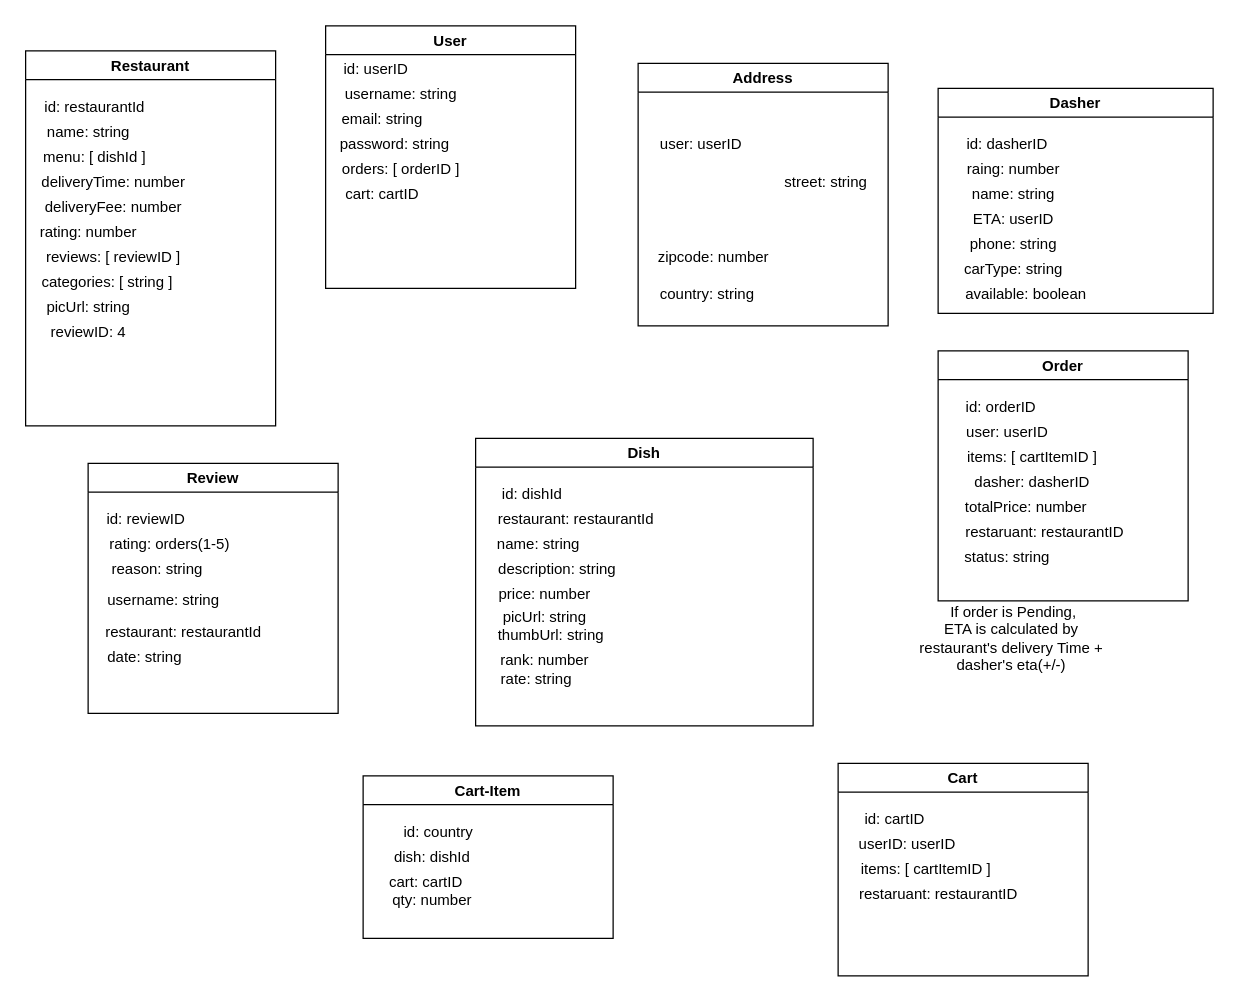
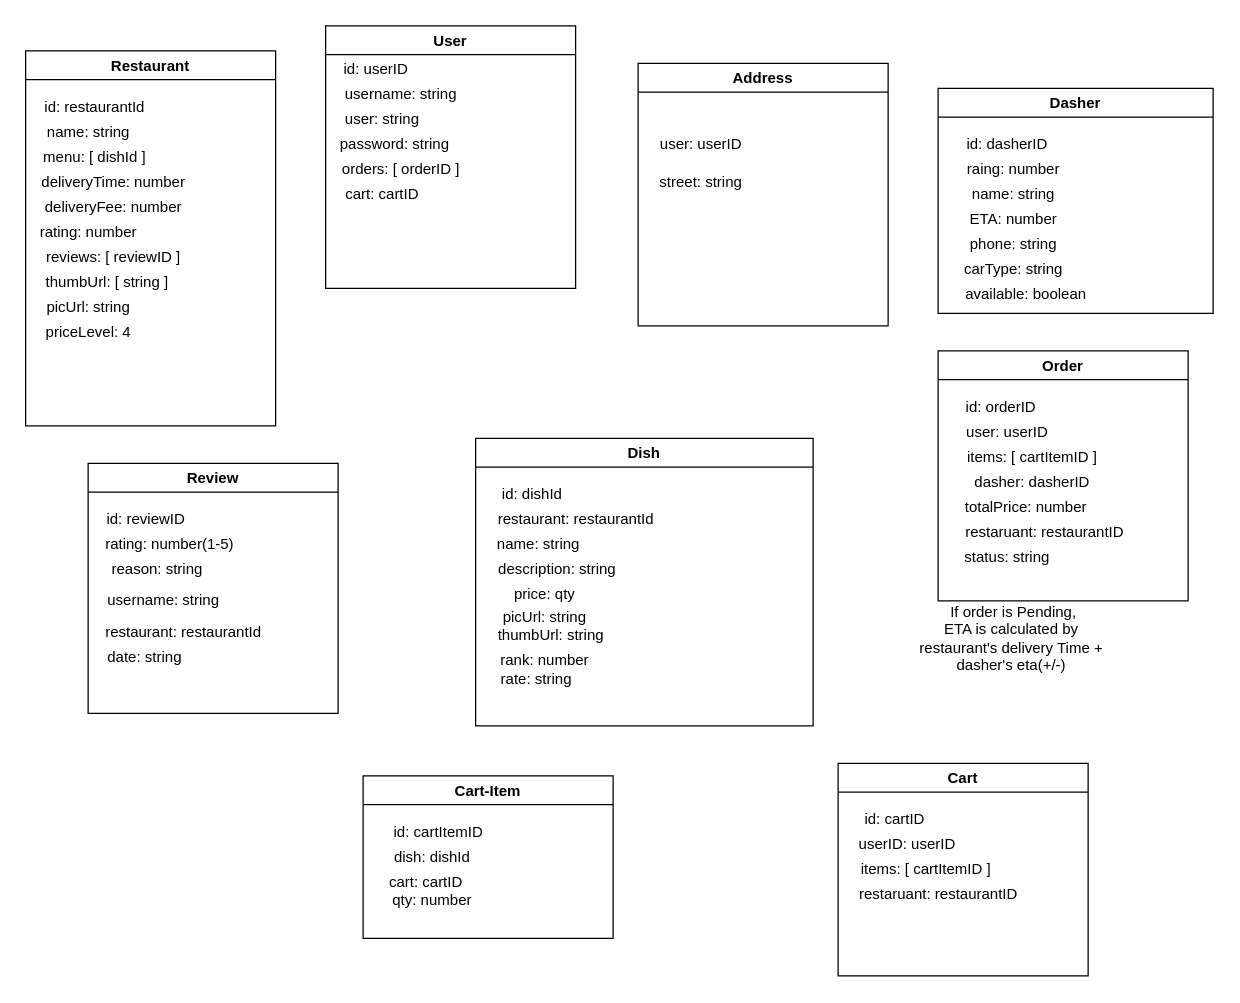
(383, 119) -> (383, 119)
(826, 182) -> (701, 182)
(1014, 219) -> (1014, 219)
(713, 257) -> none
(108, 282) -> (108, 282)
(707, 294) -> none
(89, 332) -> (89, 332)
(170, 544) -> (170, 544)
(545, 594) -> (545, 594)
(439, 832) -> (439, 832)
